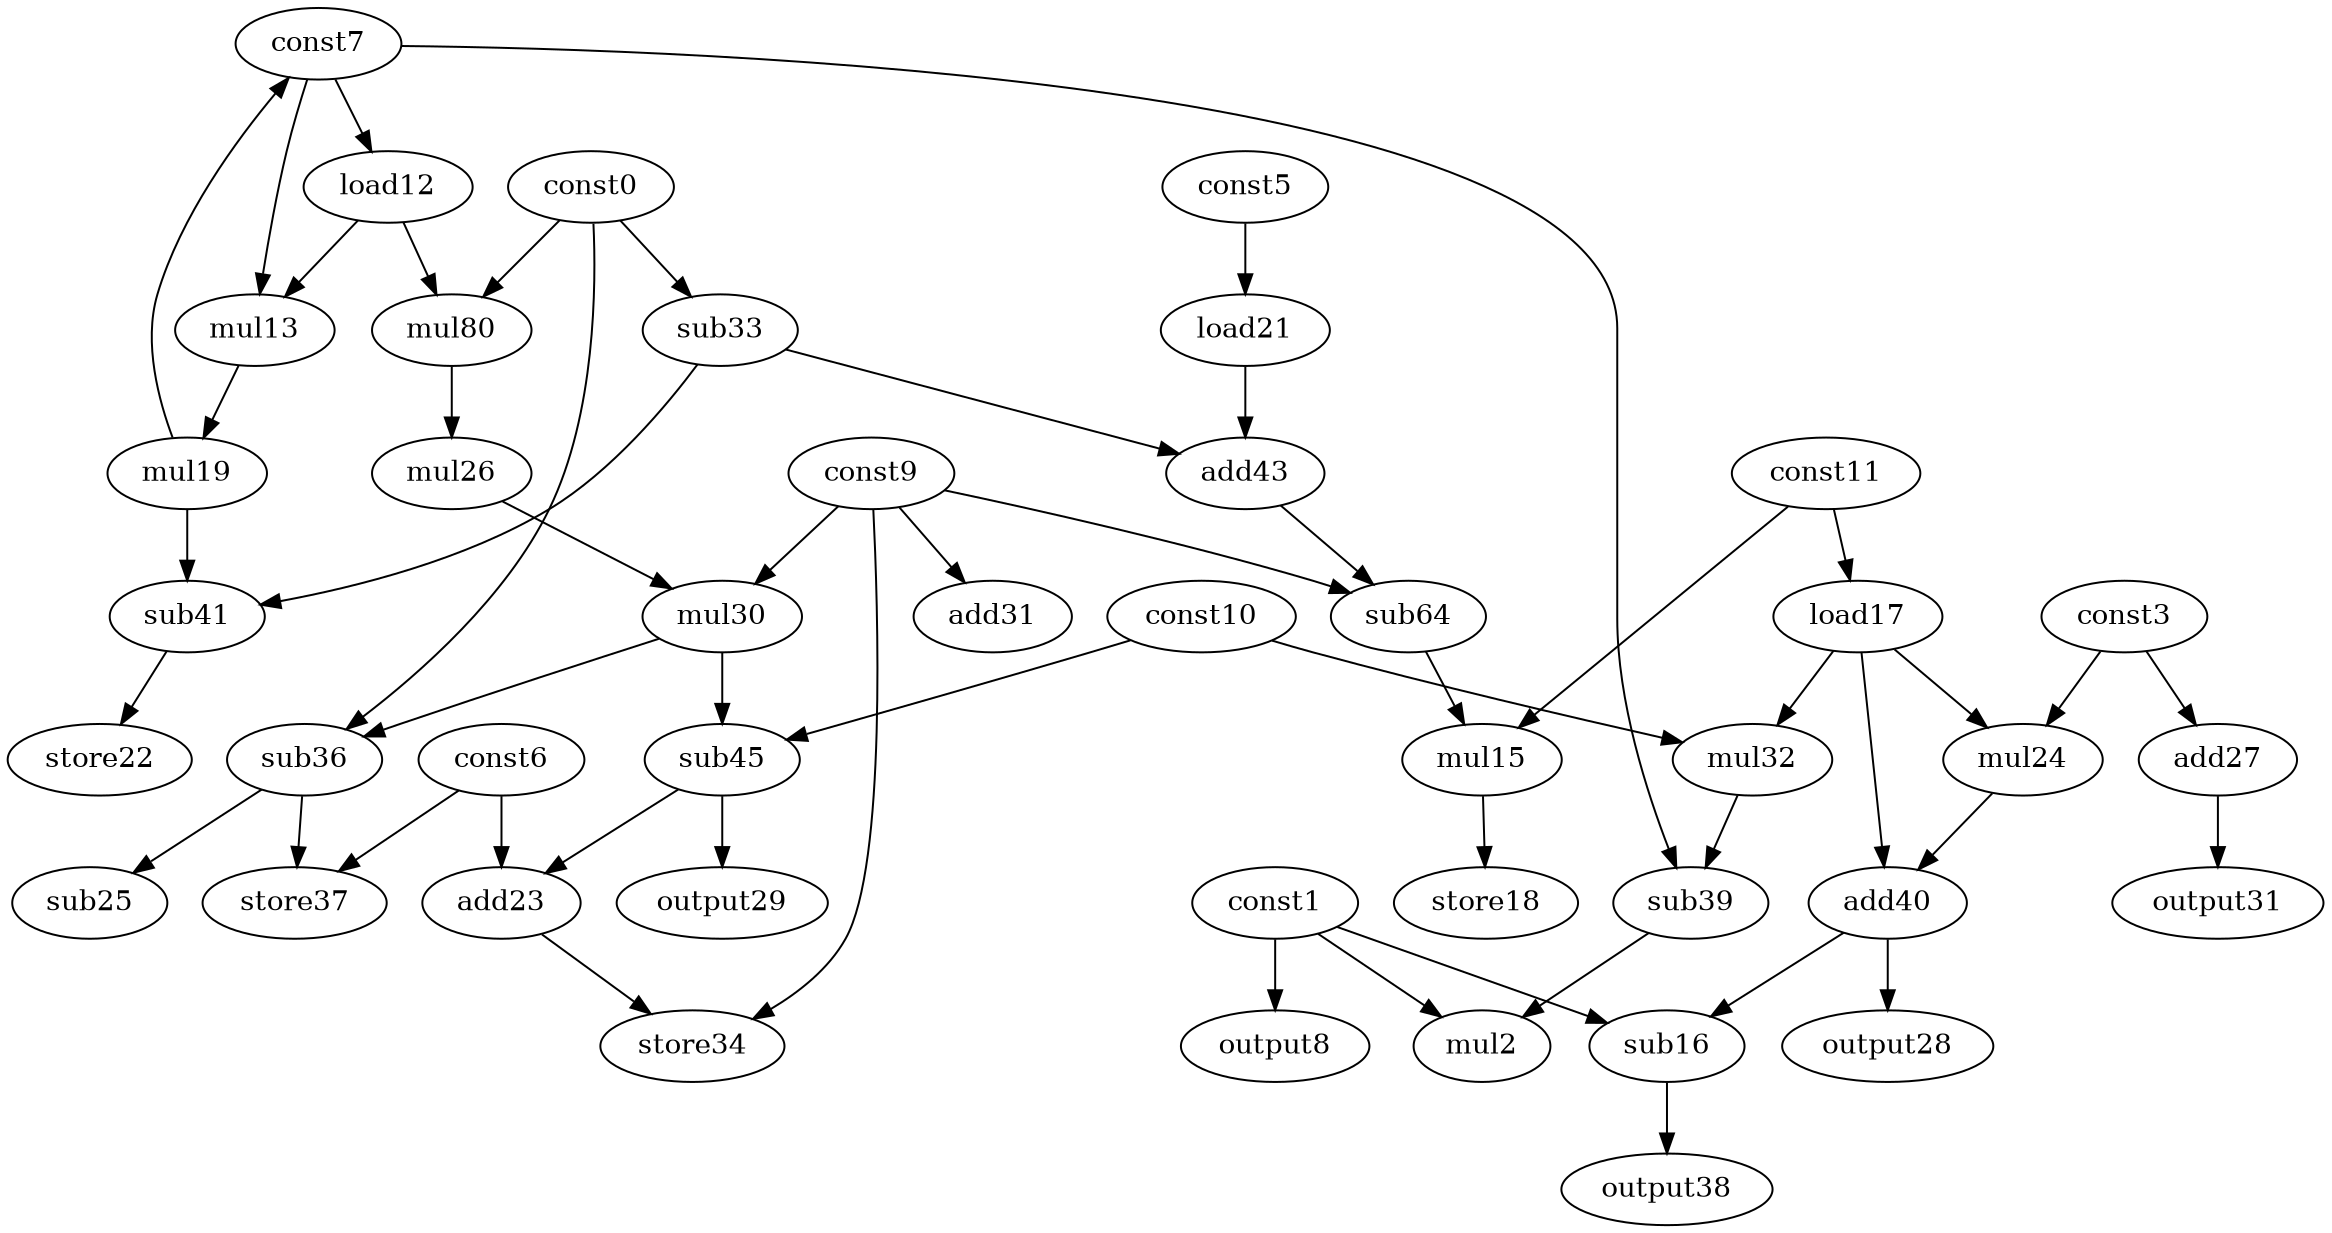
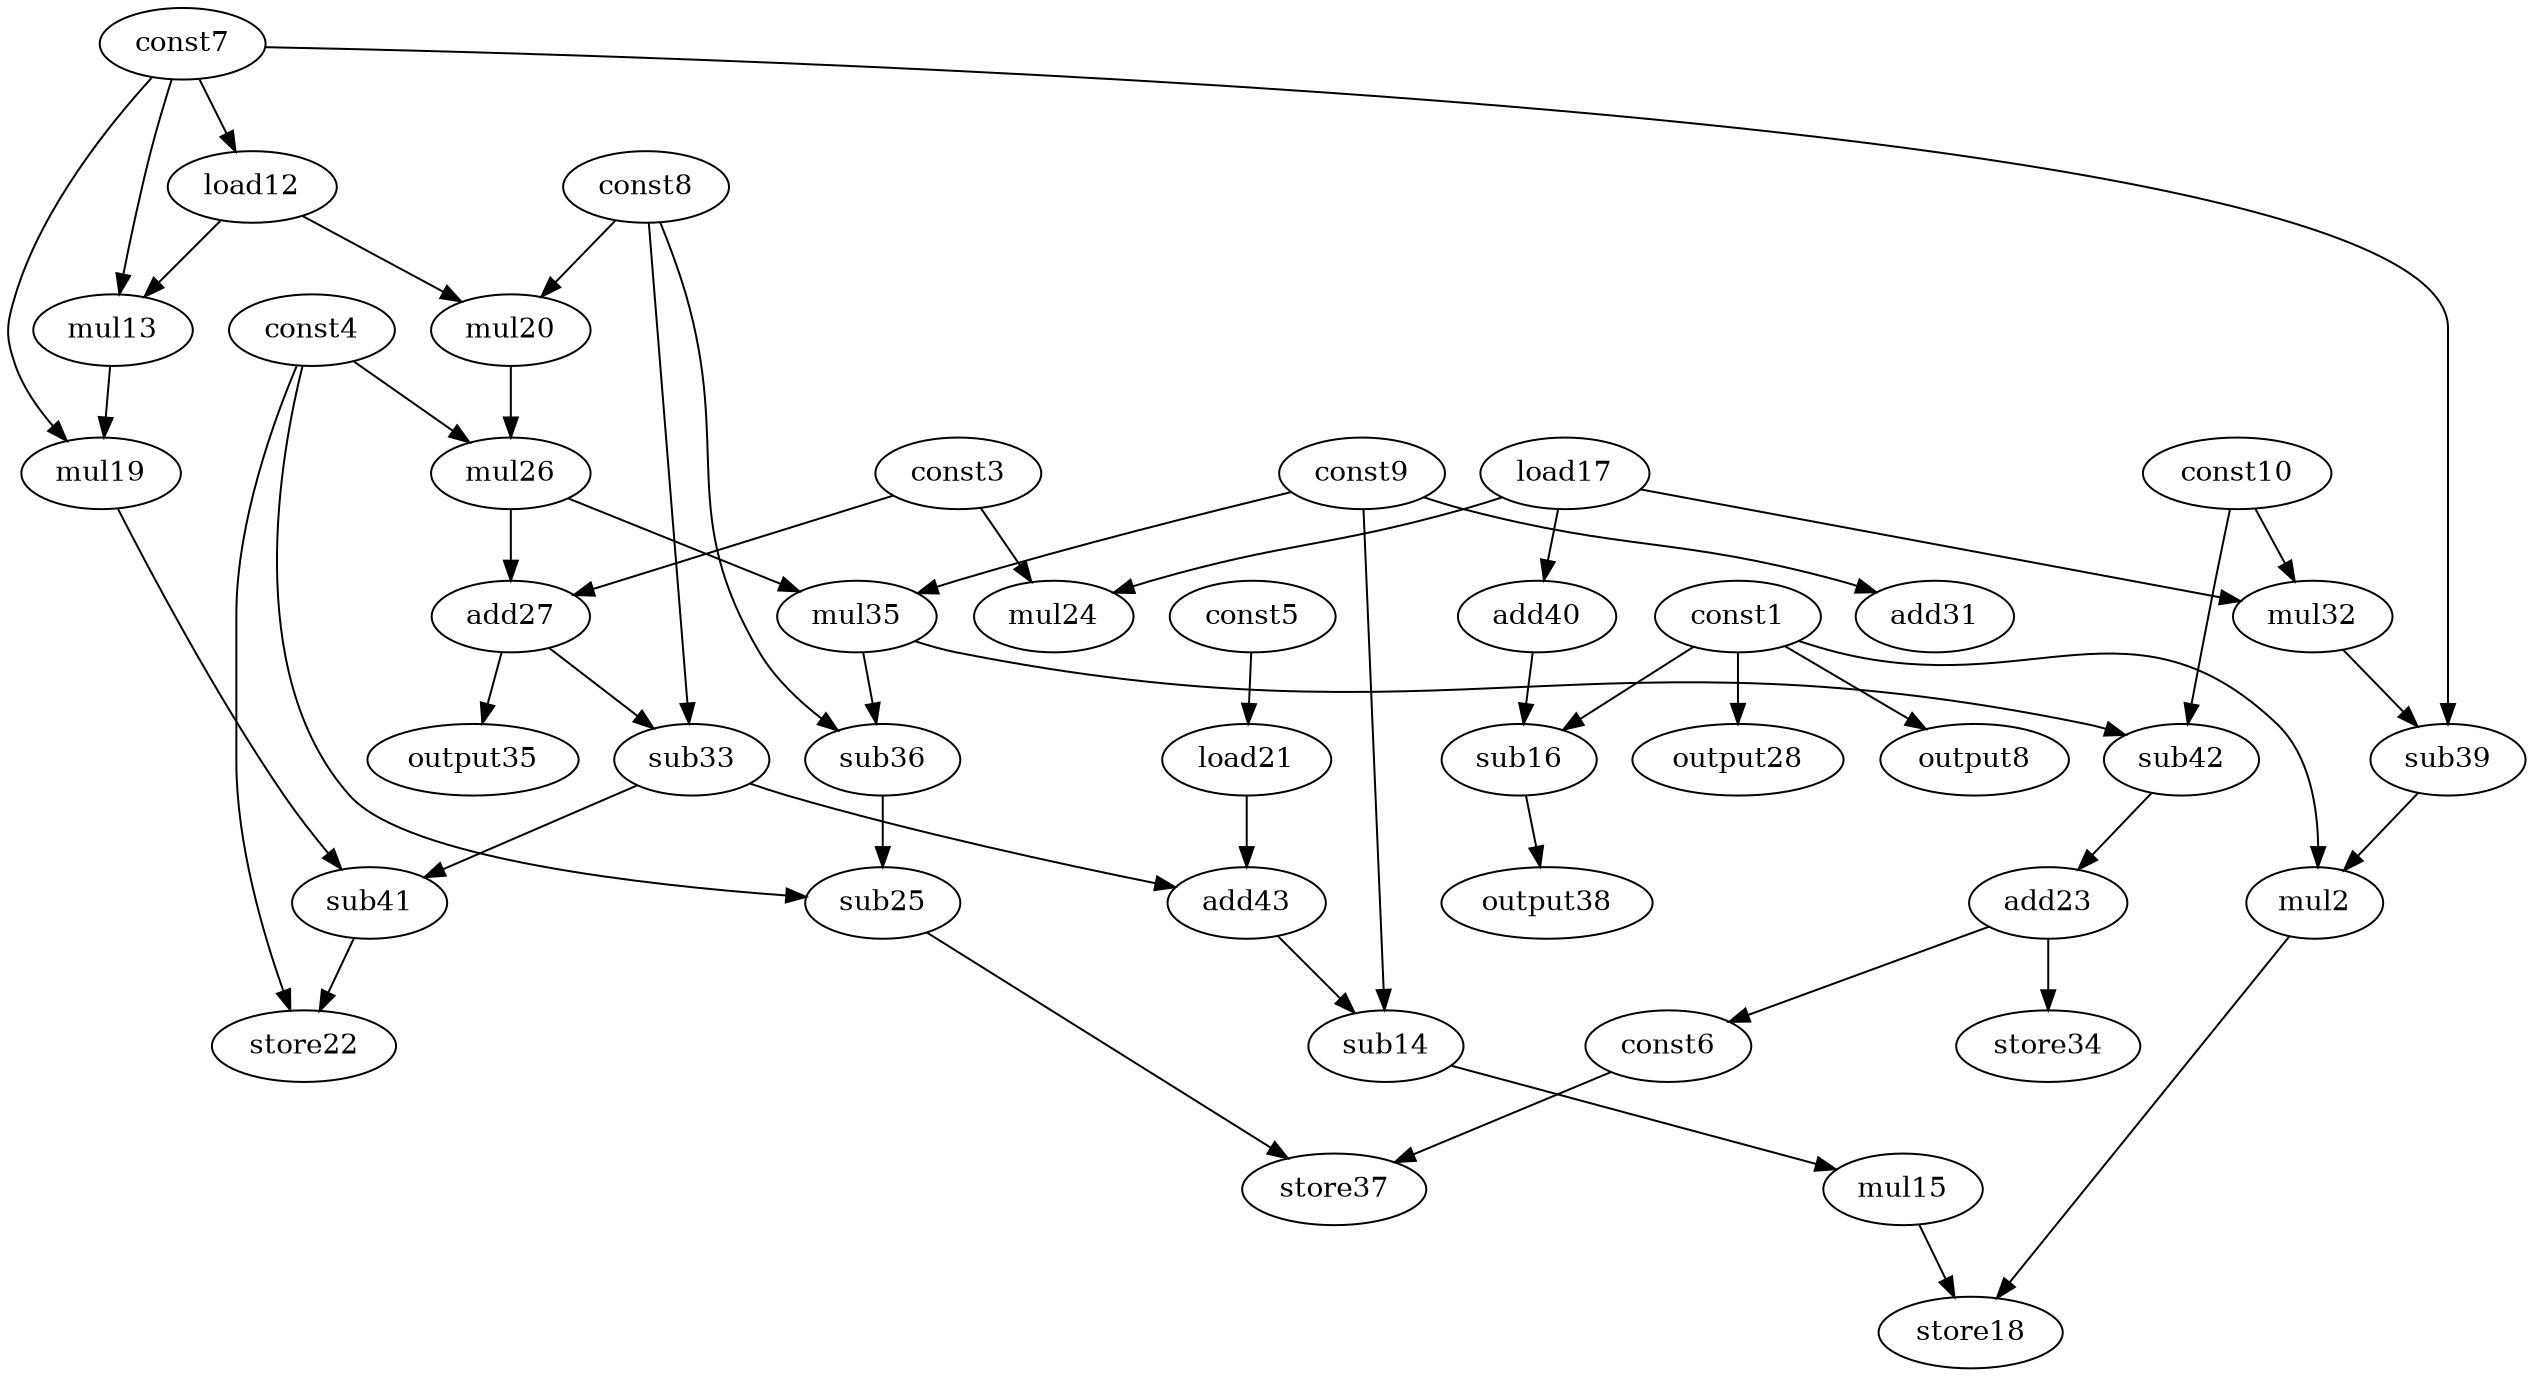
(591, 187) -> (646, 187)
(173, 253) -> (37, 242)
none -> (312, 330)
(452, 330) -> (511, 330)
(1826, 473) -> none
none -> (511, 535)
(722, 617) -> (857, 617)
(1408, 617) -> (1386, 1046)
none -> (593, 682)
(722, 760) -> (2181, 760)
(874, 778) -> none
(300, 822) -> (1099, 1040)
(501, 822) -> (1869, 971)
(1962, 824) -> none
(722, 903) -> none
(2218, 903) -> (473, 760)
(1888, 965) -> (1738, 671)
none -> (2150, 1109)
